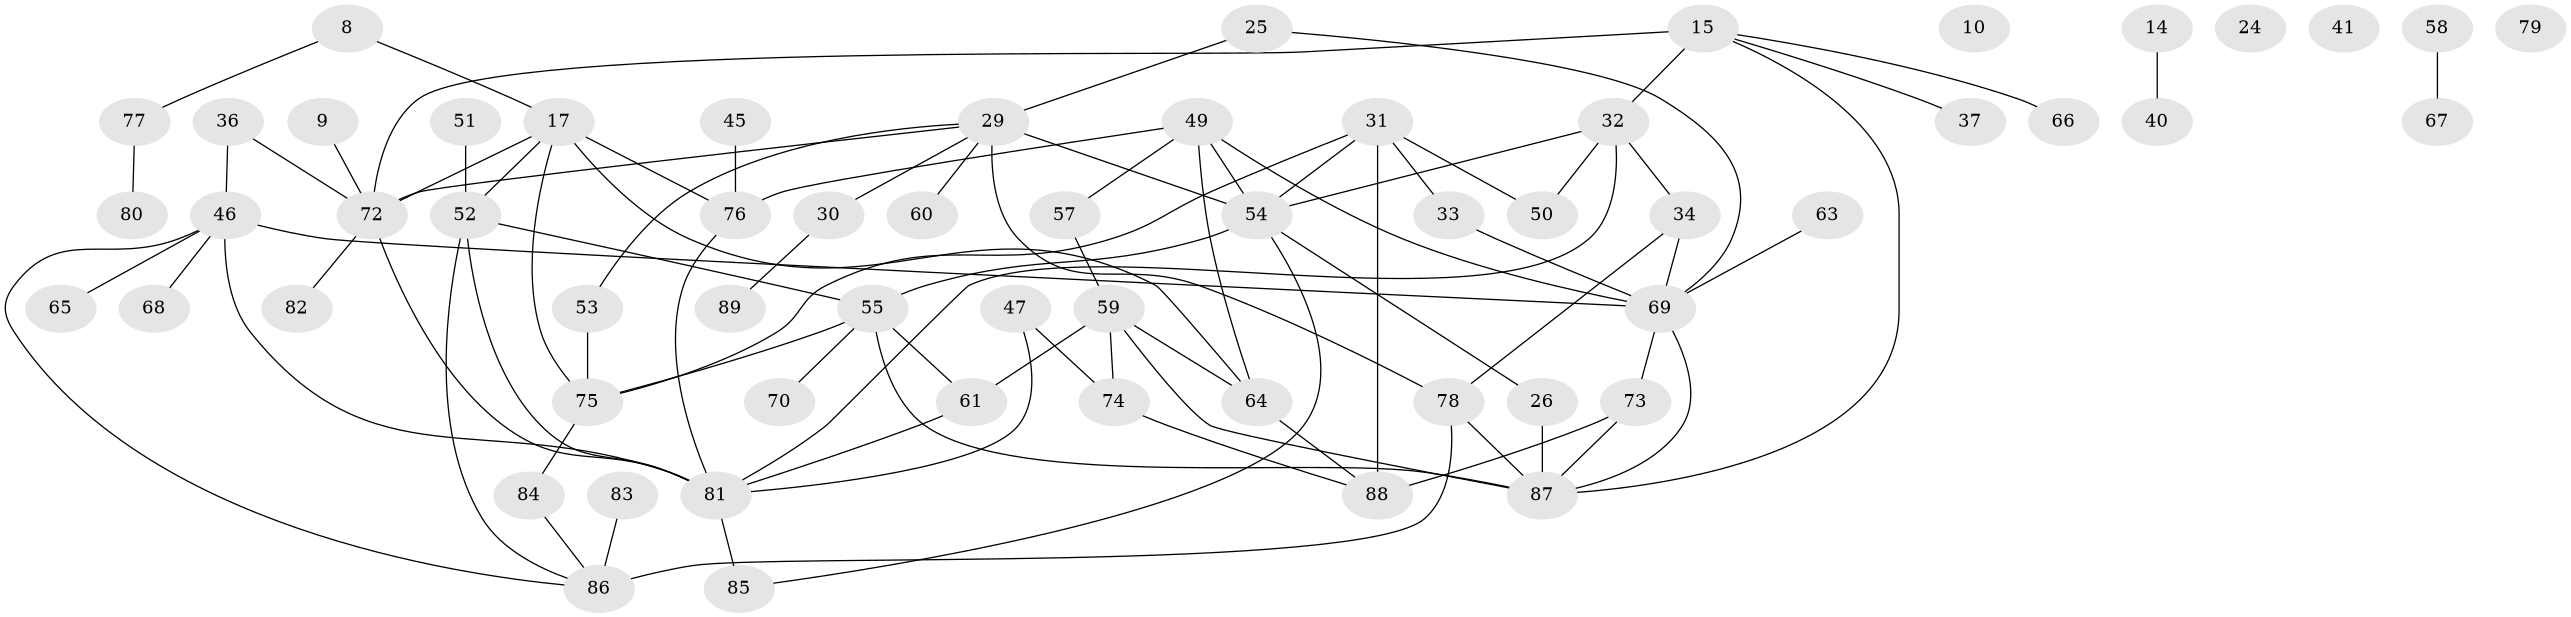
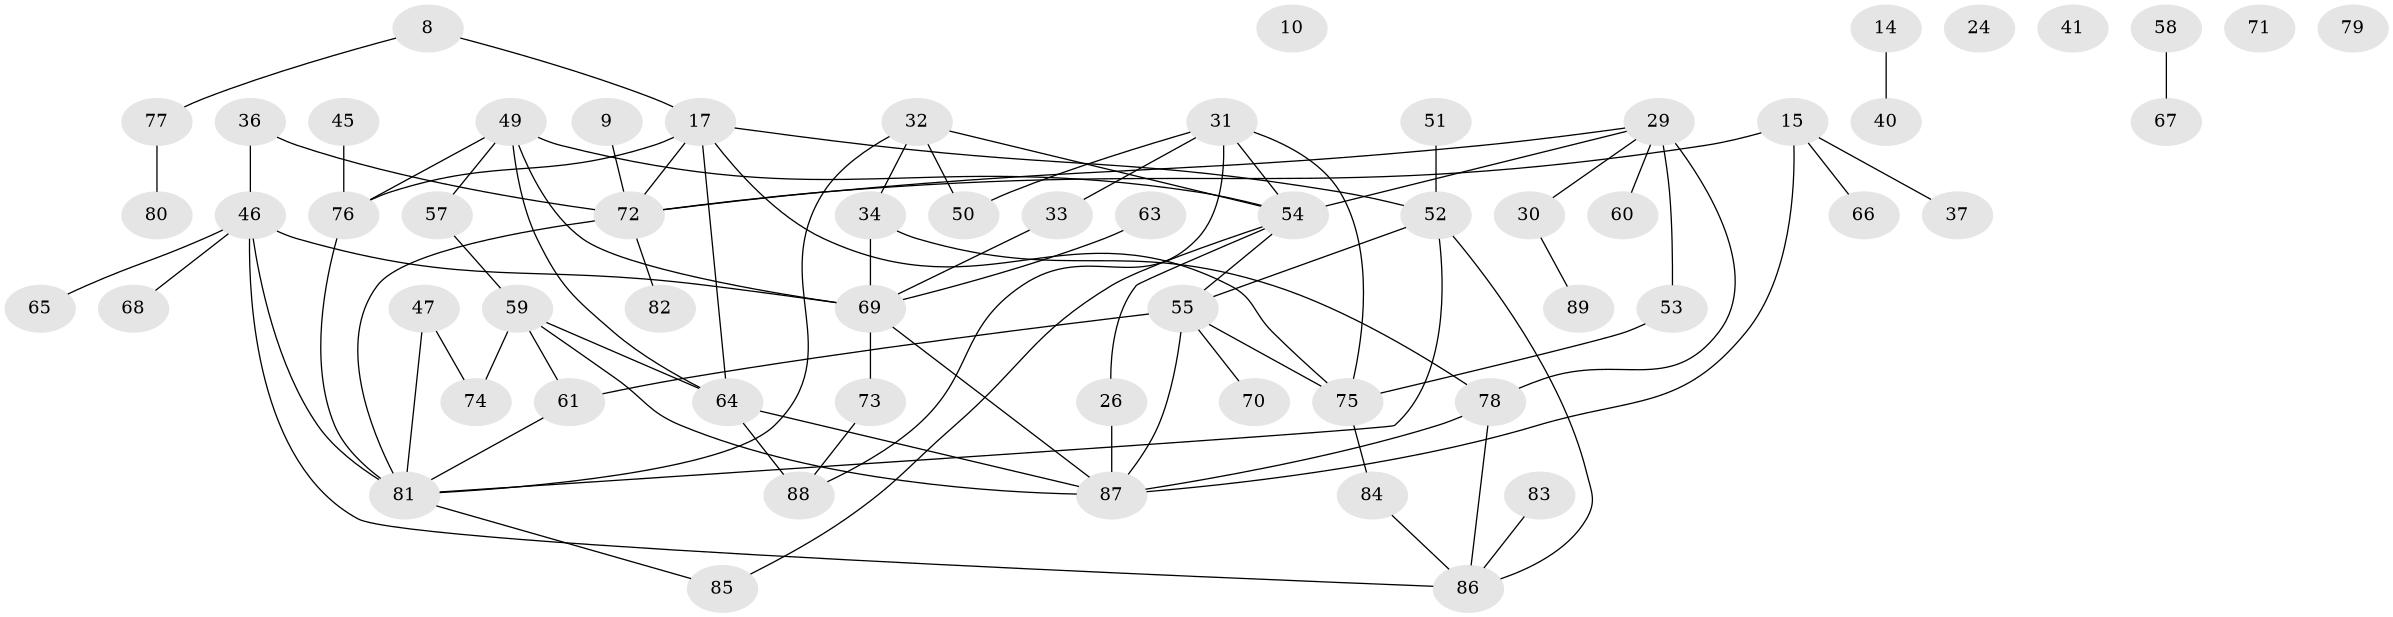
(1257, 29) -> none
none -> (2260, 29)
(1658, 75) -> none
(1589, 449) -> (912, 447)
(1244, 452) -> none
